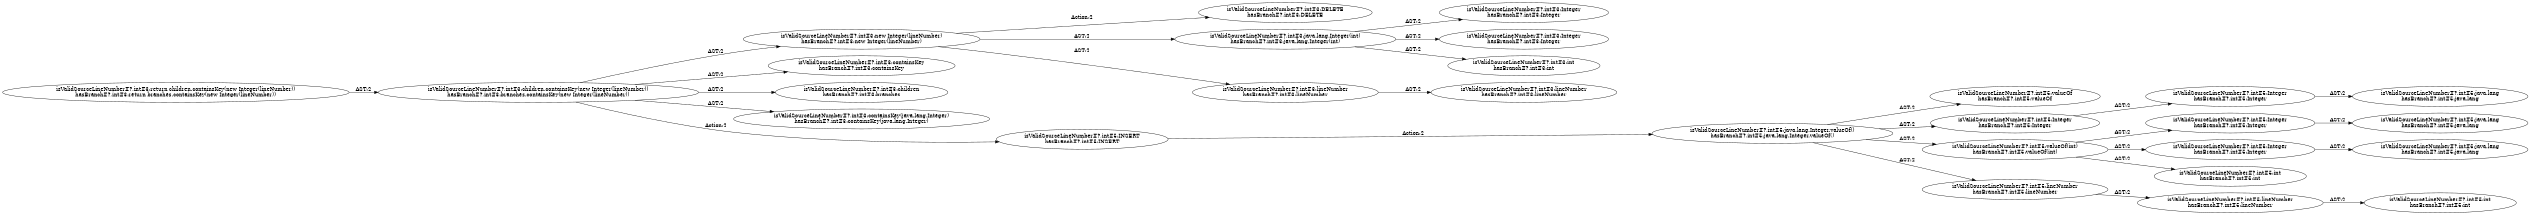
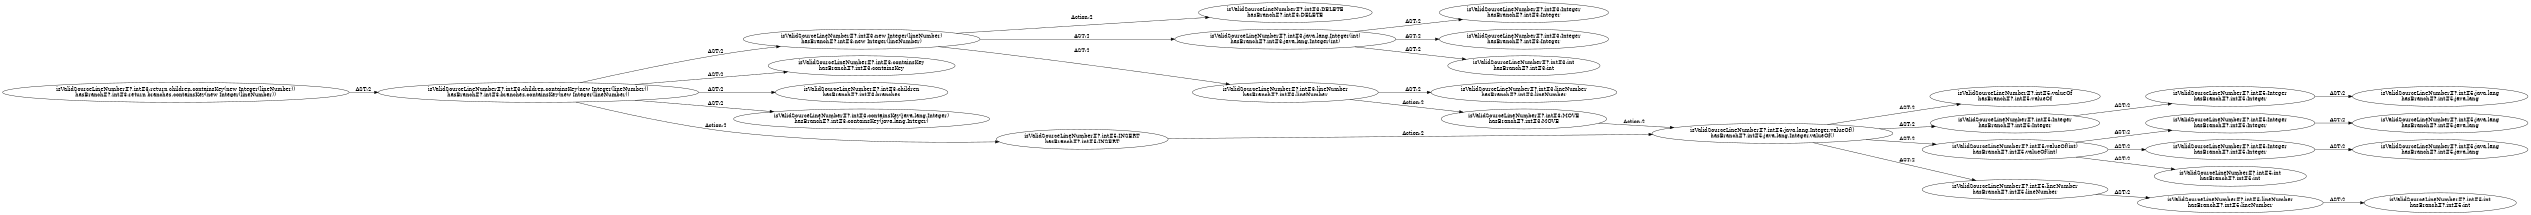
none -> (1524, 119)
